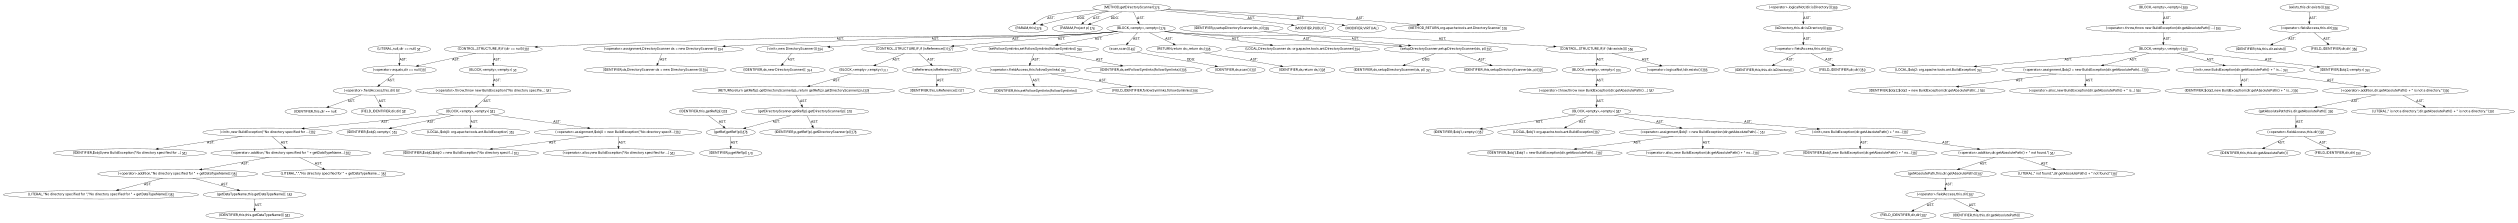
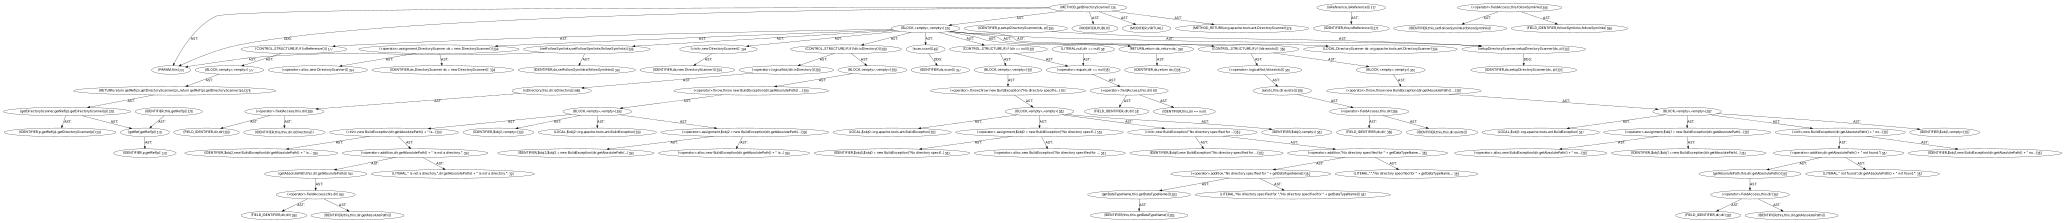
(1077, 28) -> none
none -> (846, 49)
(1032, 58) -> (366, 54)
(925, 59) -> none
none -> (318, 70)
(1504, 70) -> none
none -> (1270, 80)
